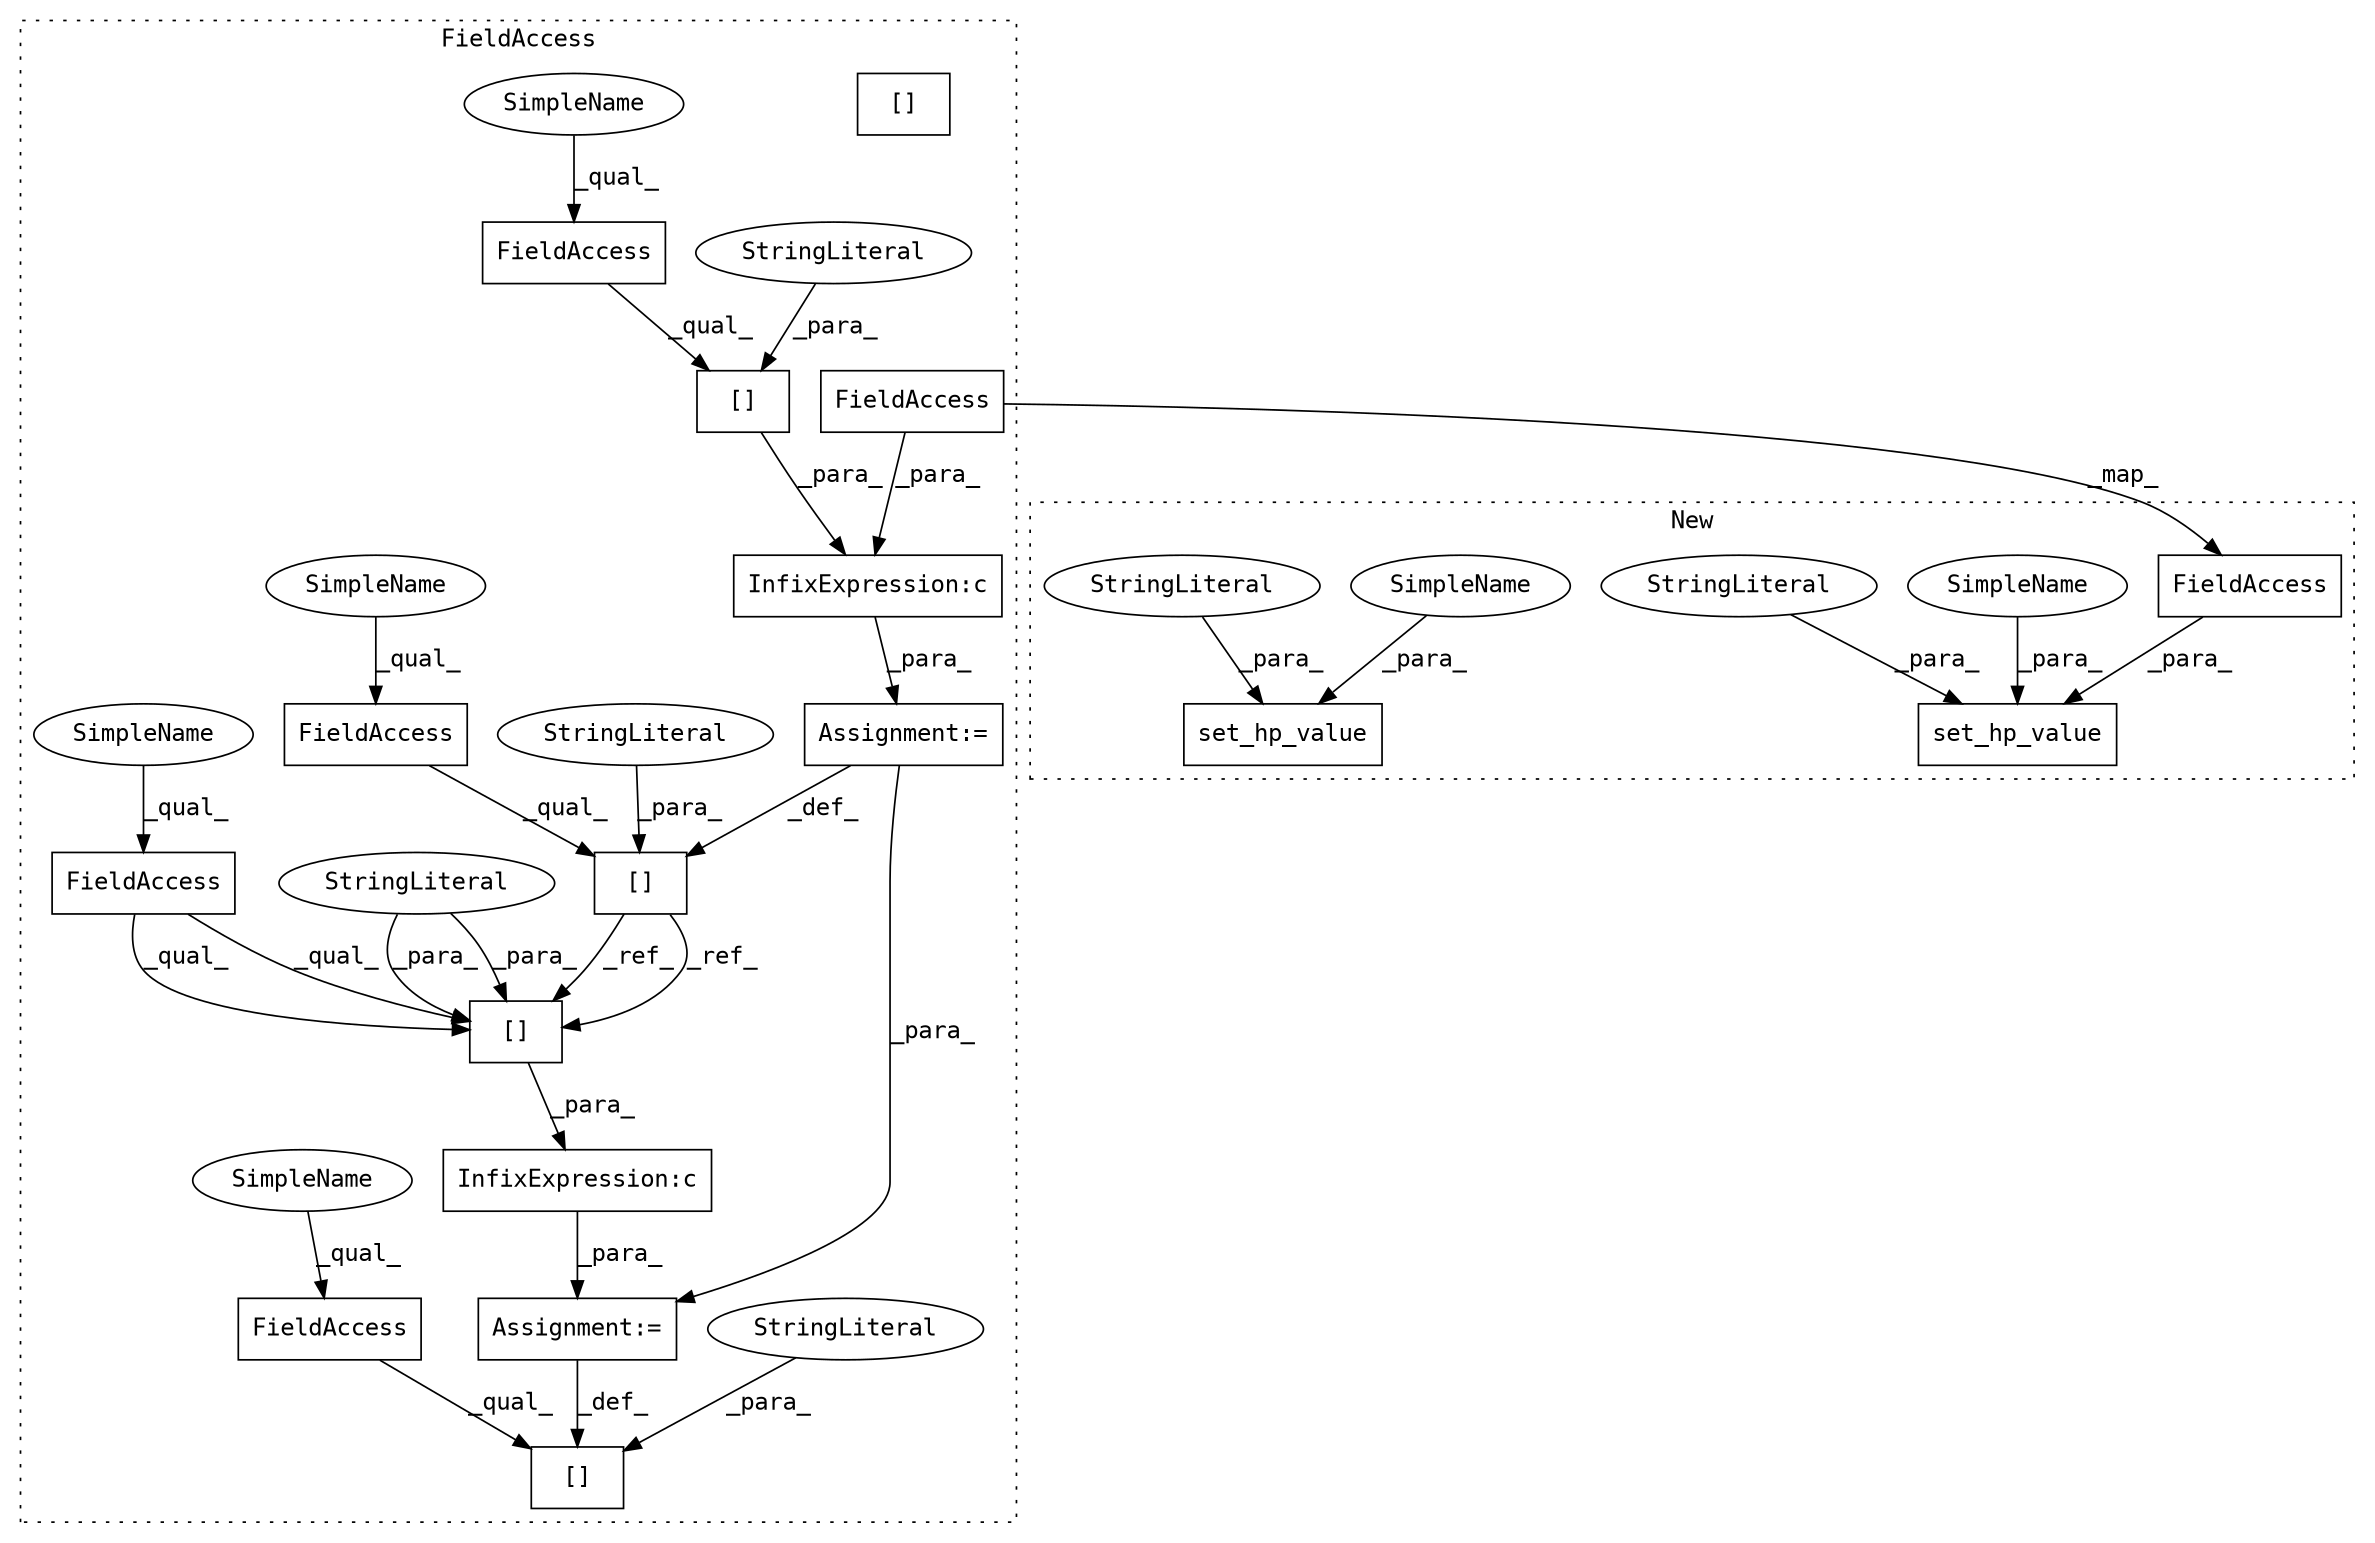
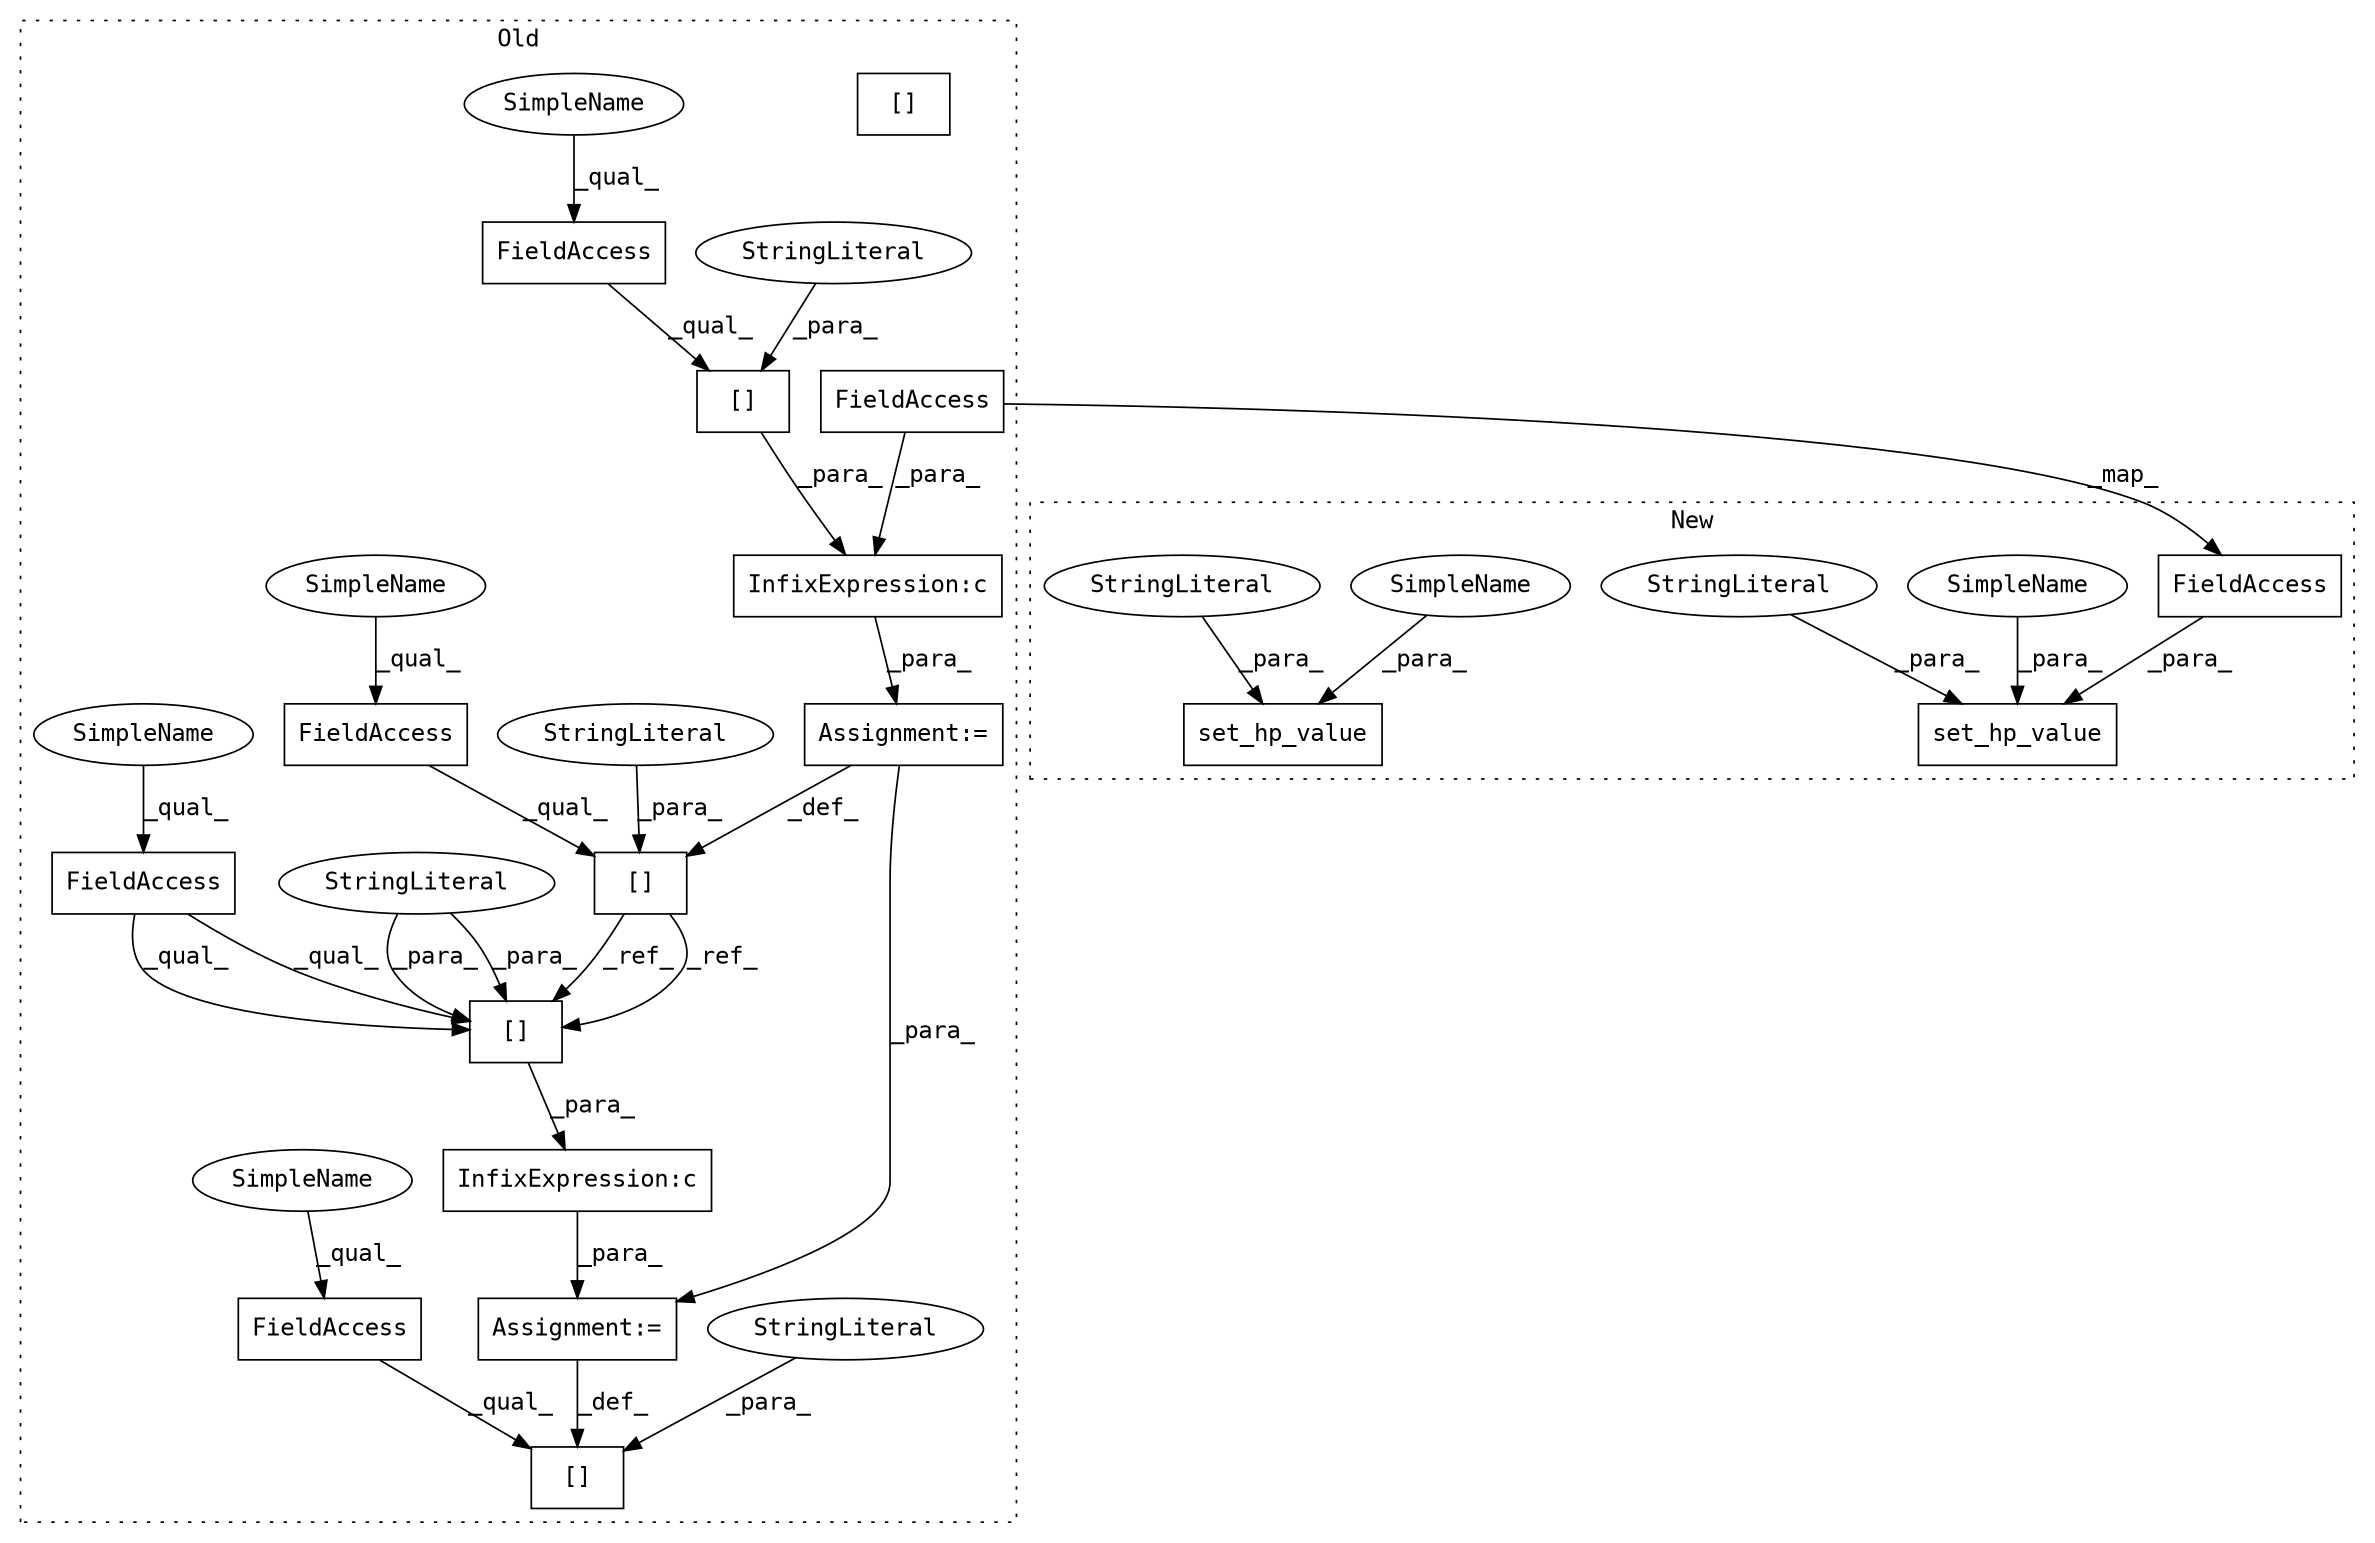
(518, 40) -> (518, 40)
